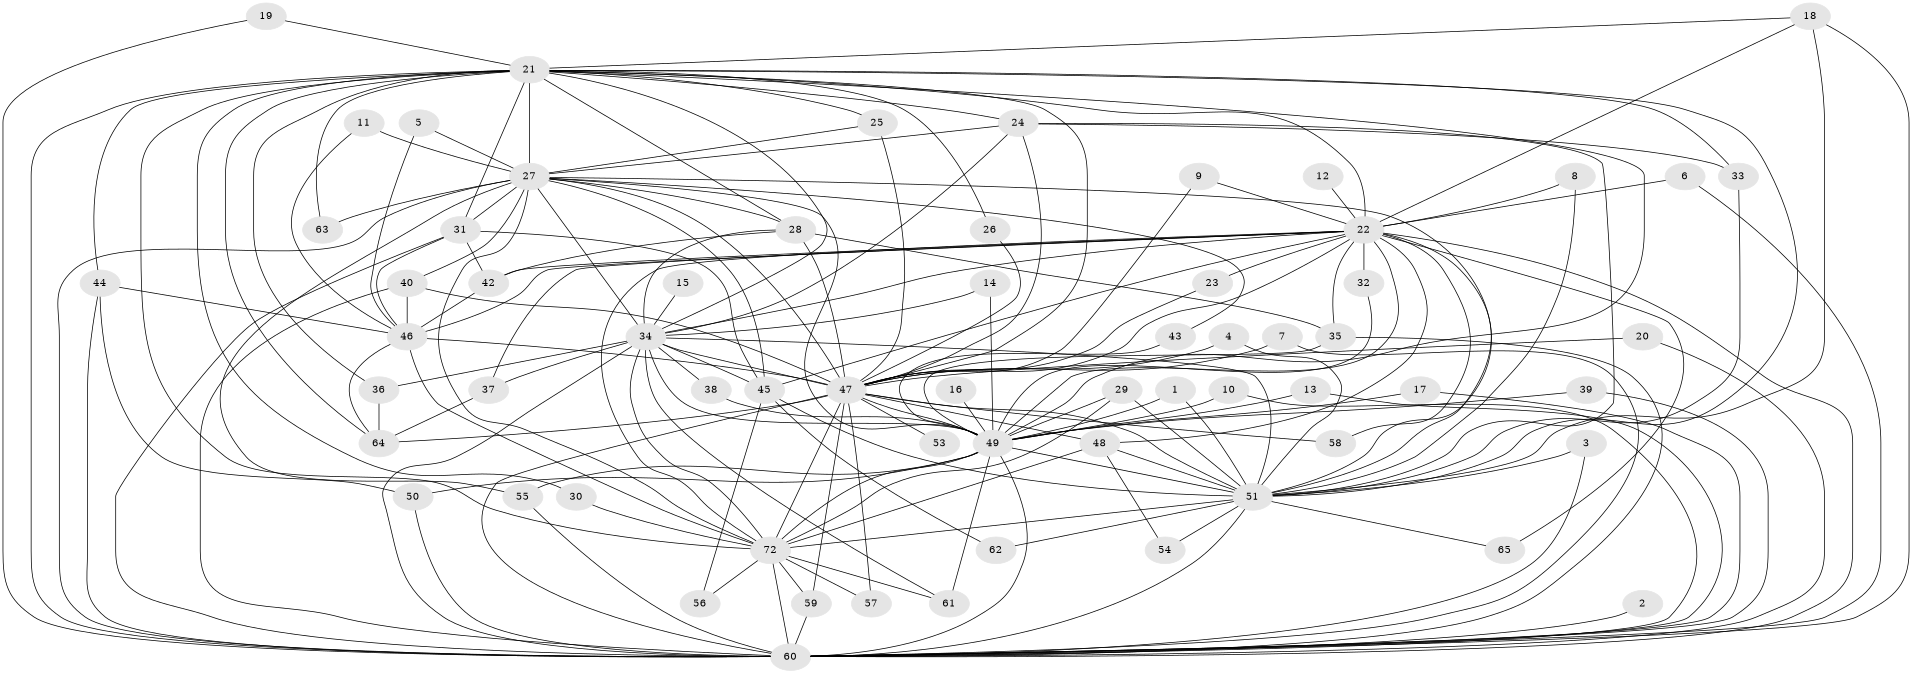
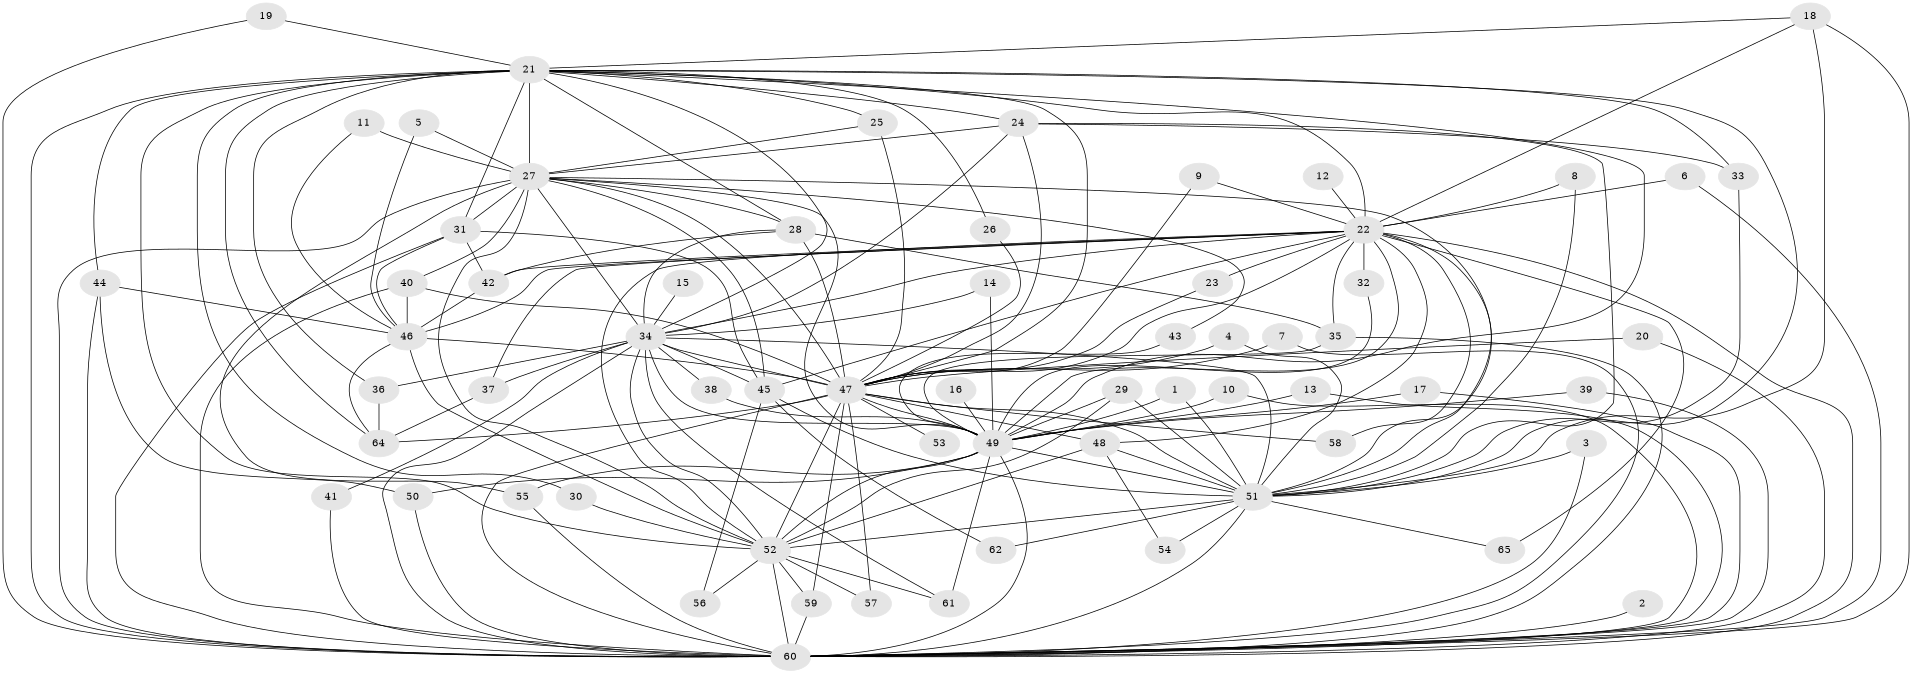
(323, 230) -> none
none -> (332, 497)
(771, 550) -> (771, 550)
